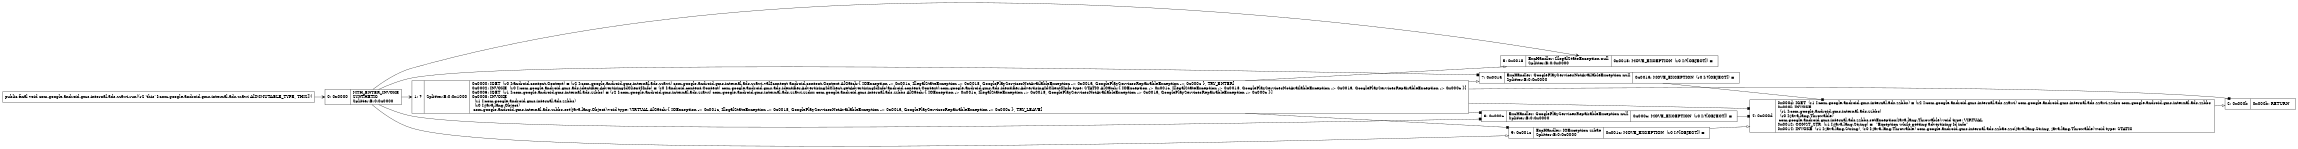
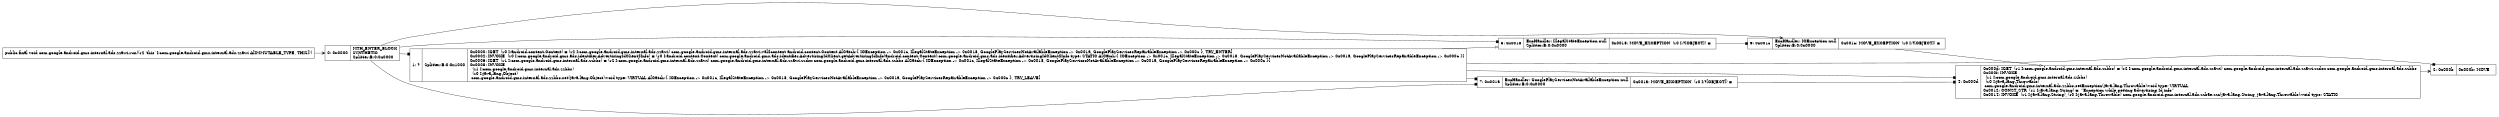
(970, 3) -> (947, 37)
(1472, 82) -> (1470, 79)
(376, 93) -> (375, 49)
(405, 97) -> (403, 54)
(2273, 104) -> (2476, 70)
(2218, 106) -> (2424, 72)
(1609, 116) -> none
(1356, 119) -> (1730, 44)
(1569, 131) -> (1806, 41)
(935, 146) -> (1079, 18)
